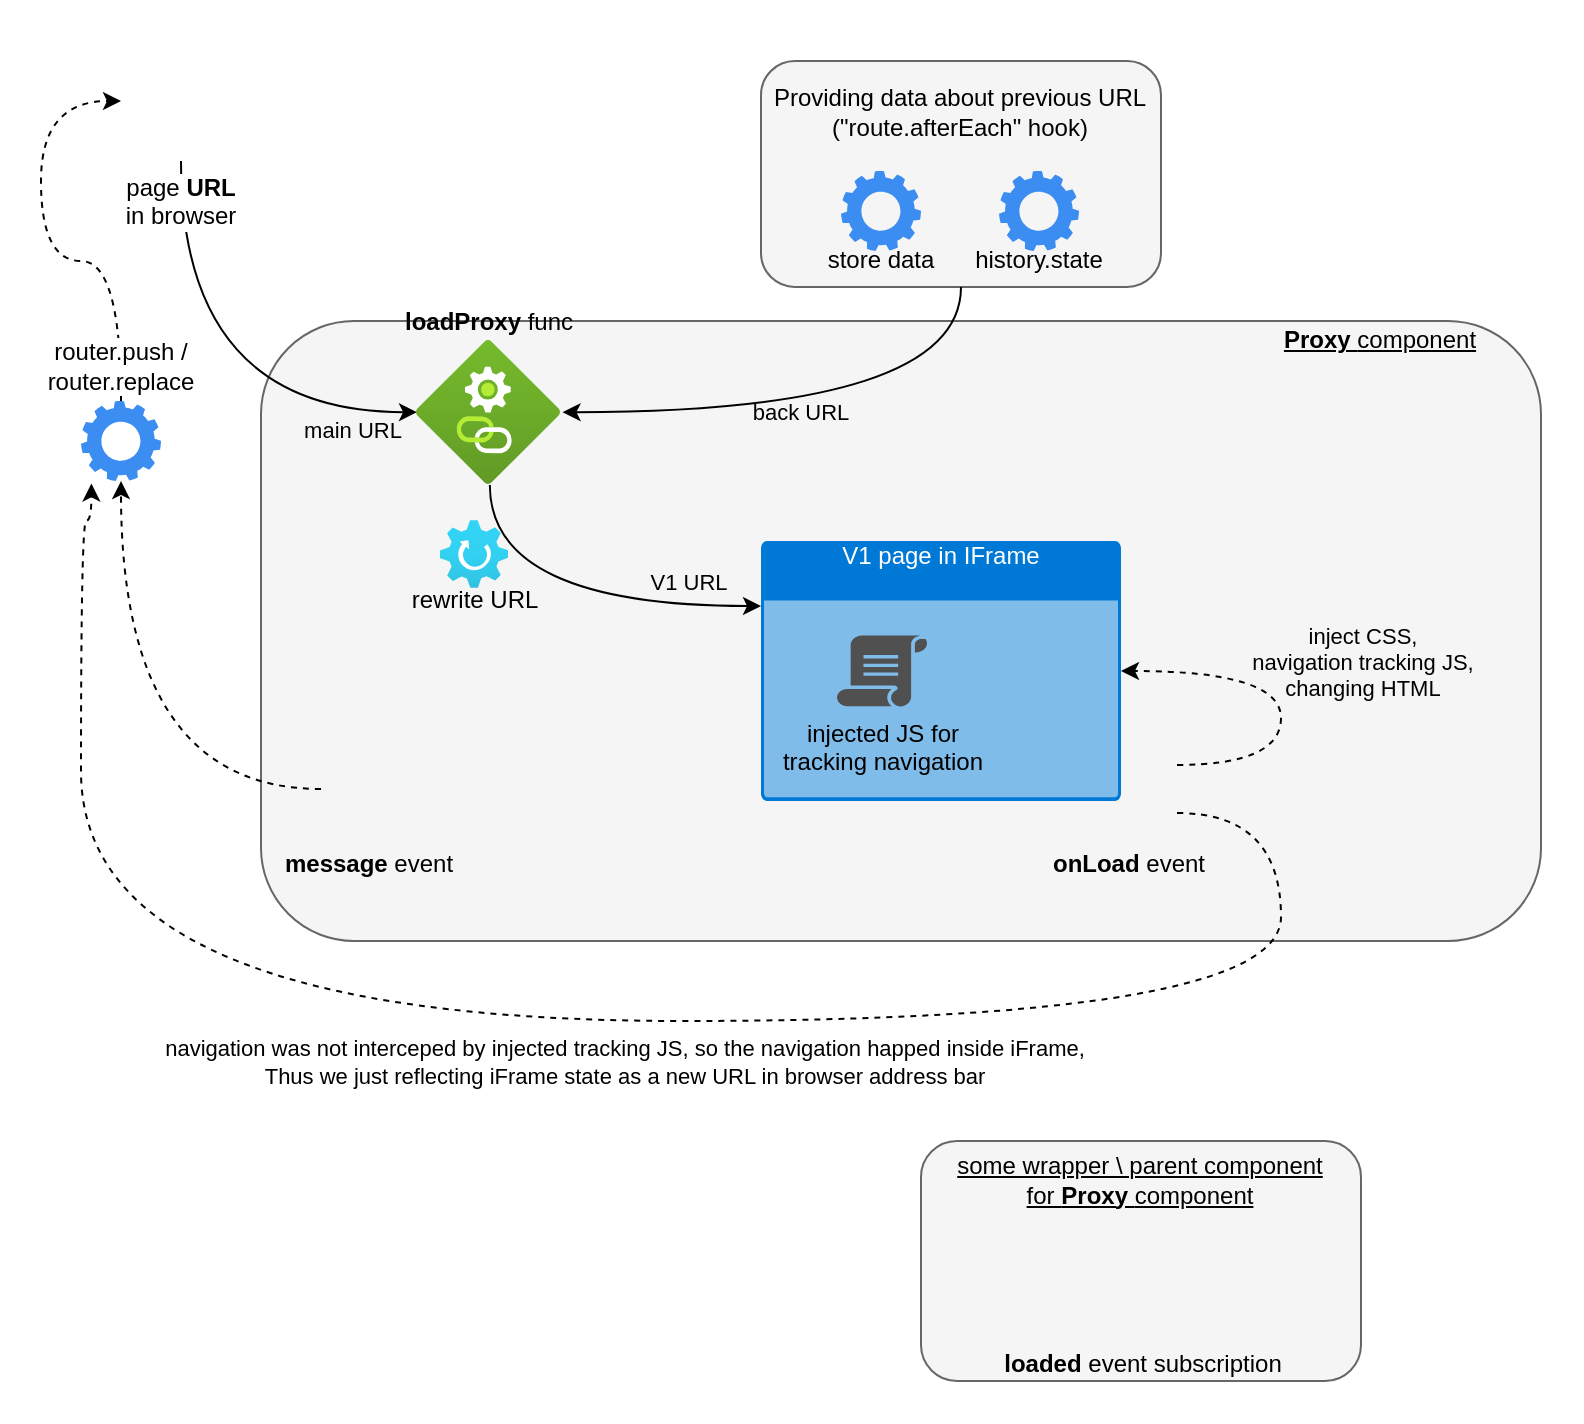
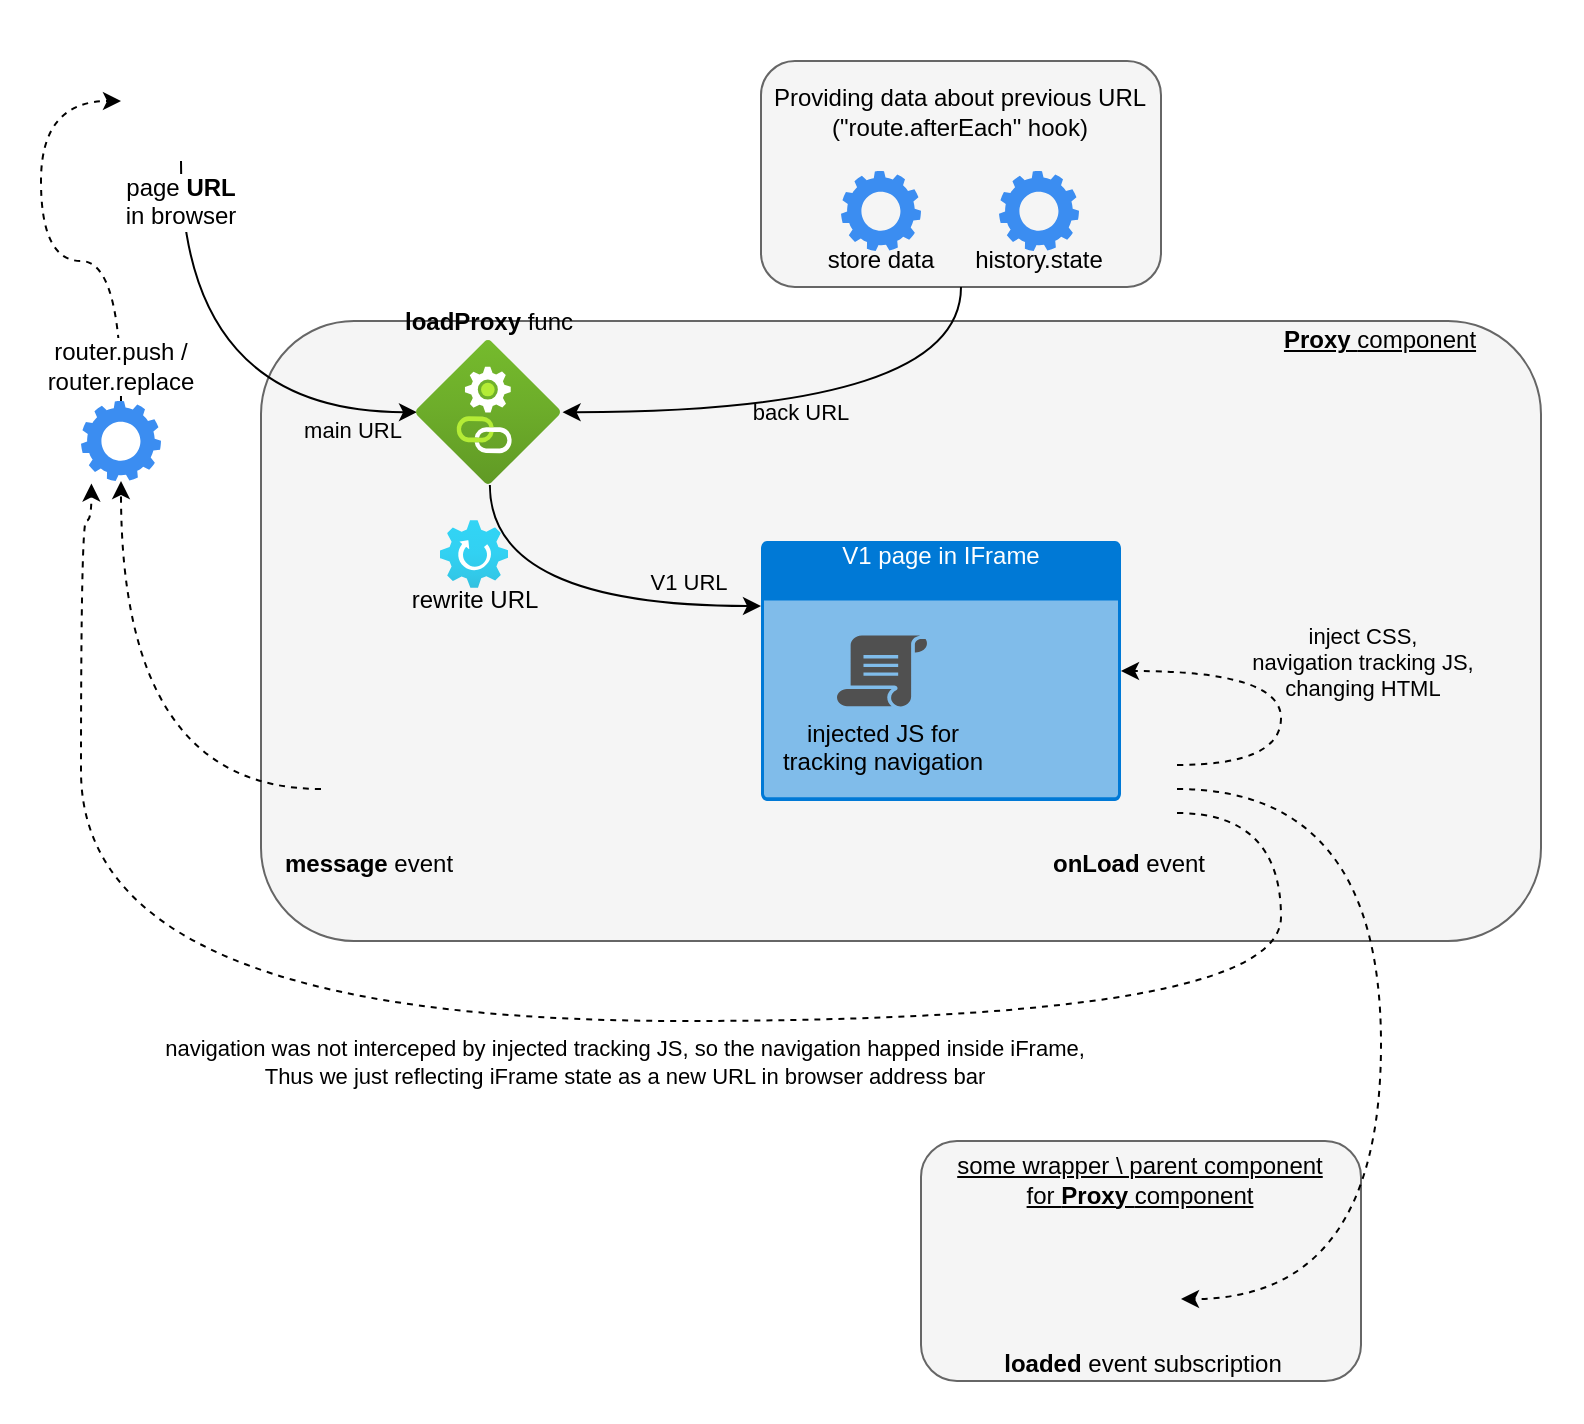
none -> (1381, 1037)
